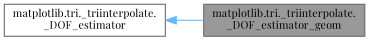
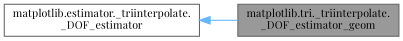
(85, 20) -> (102, 20)
